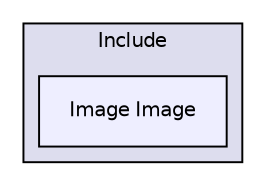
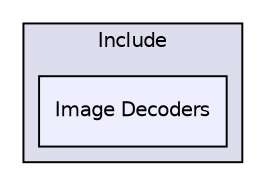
(133, 111) -> (133, 111)
